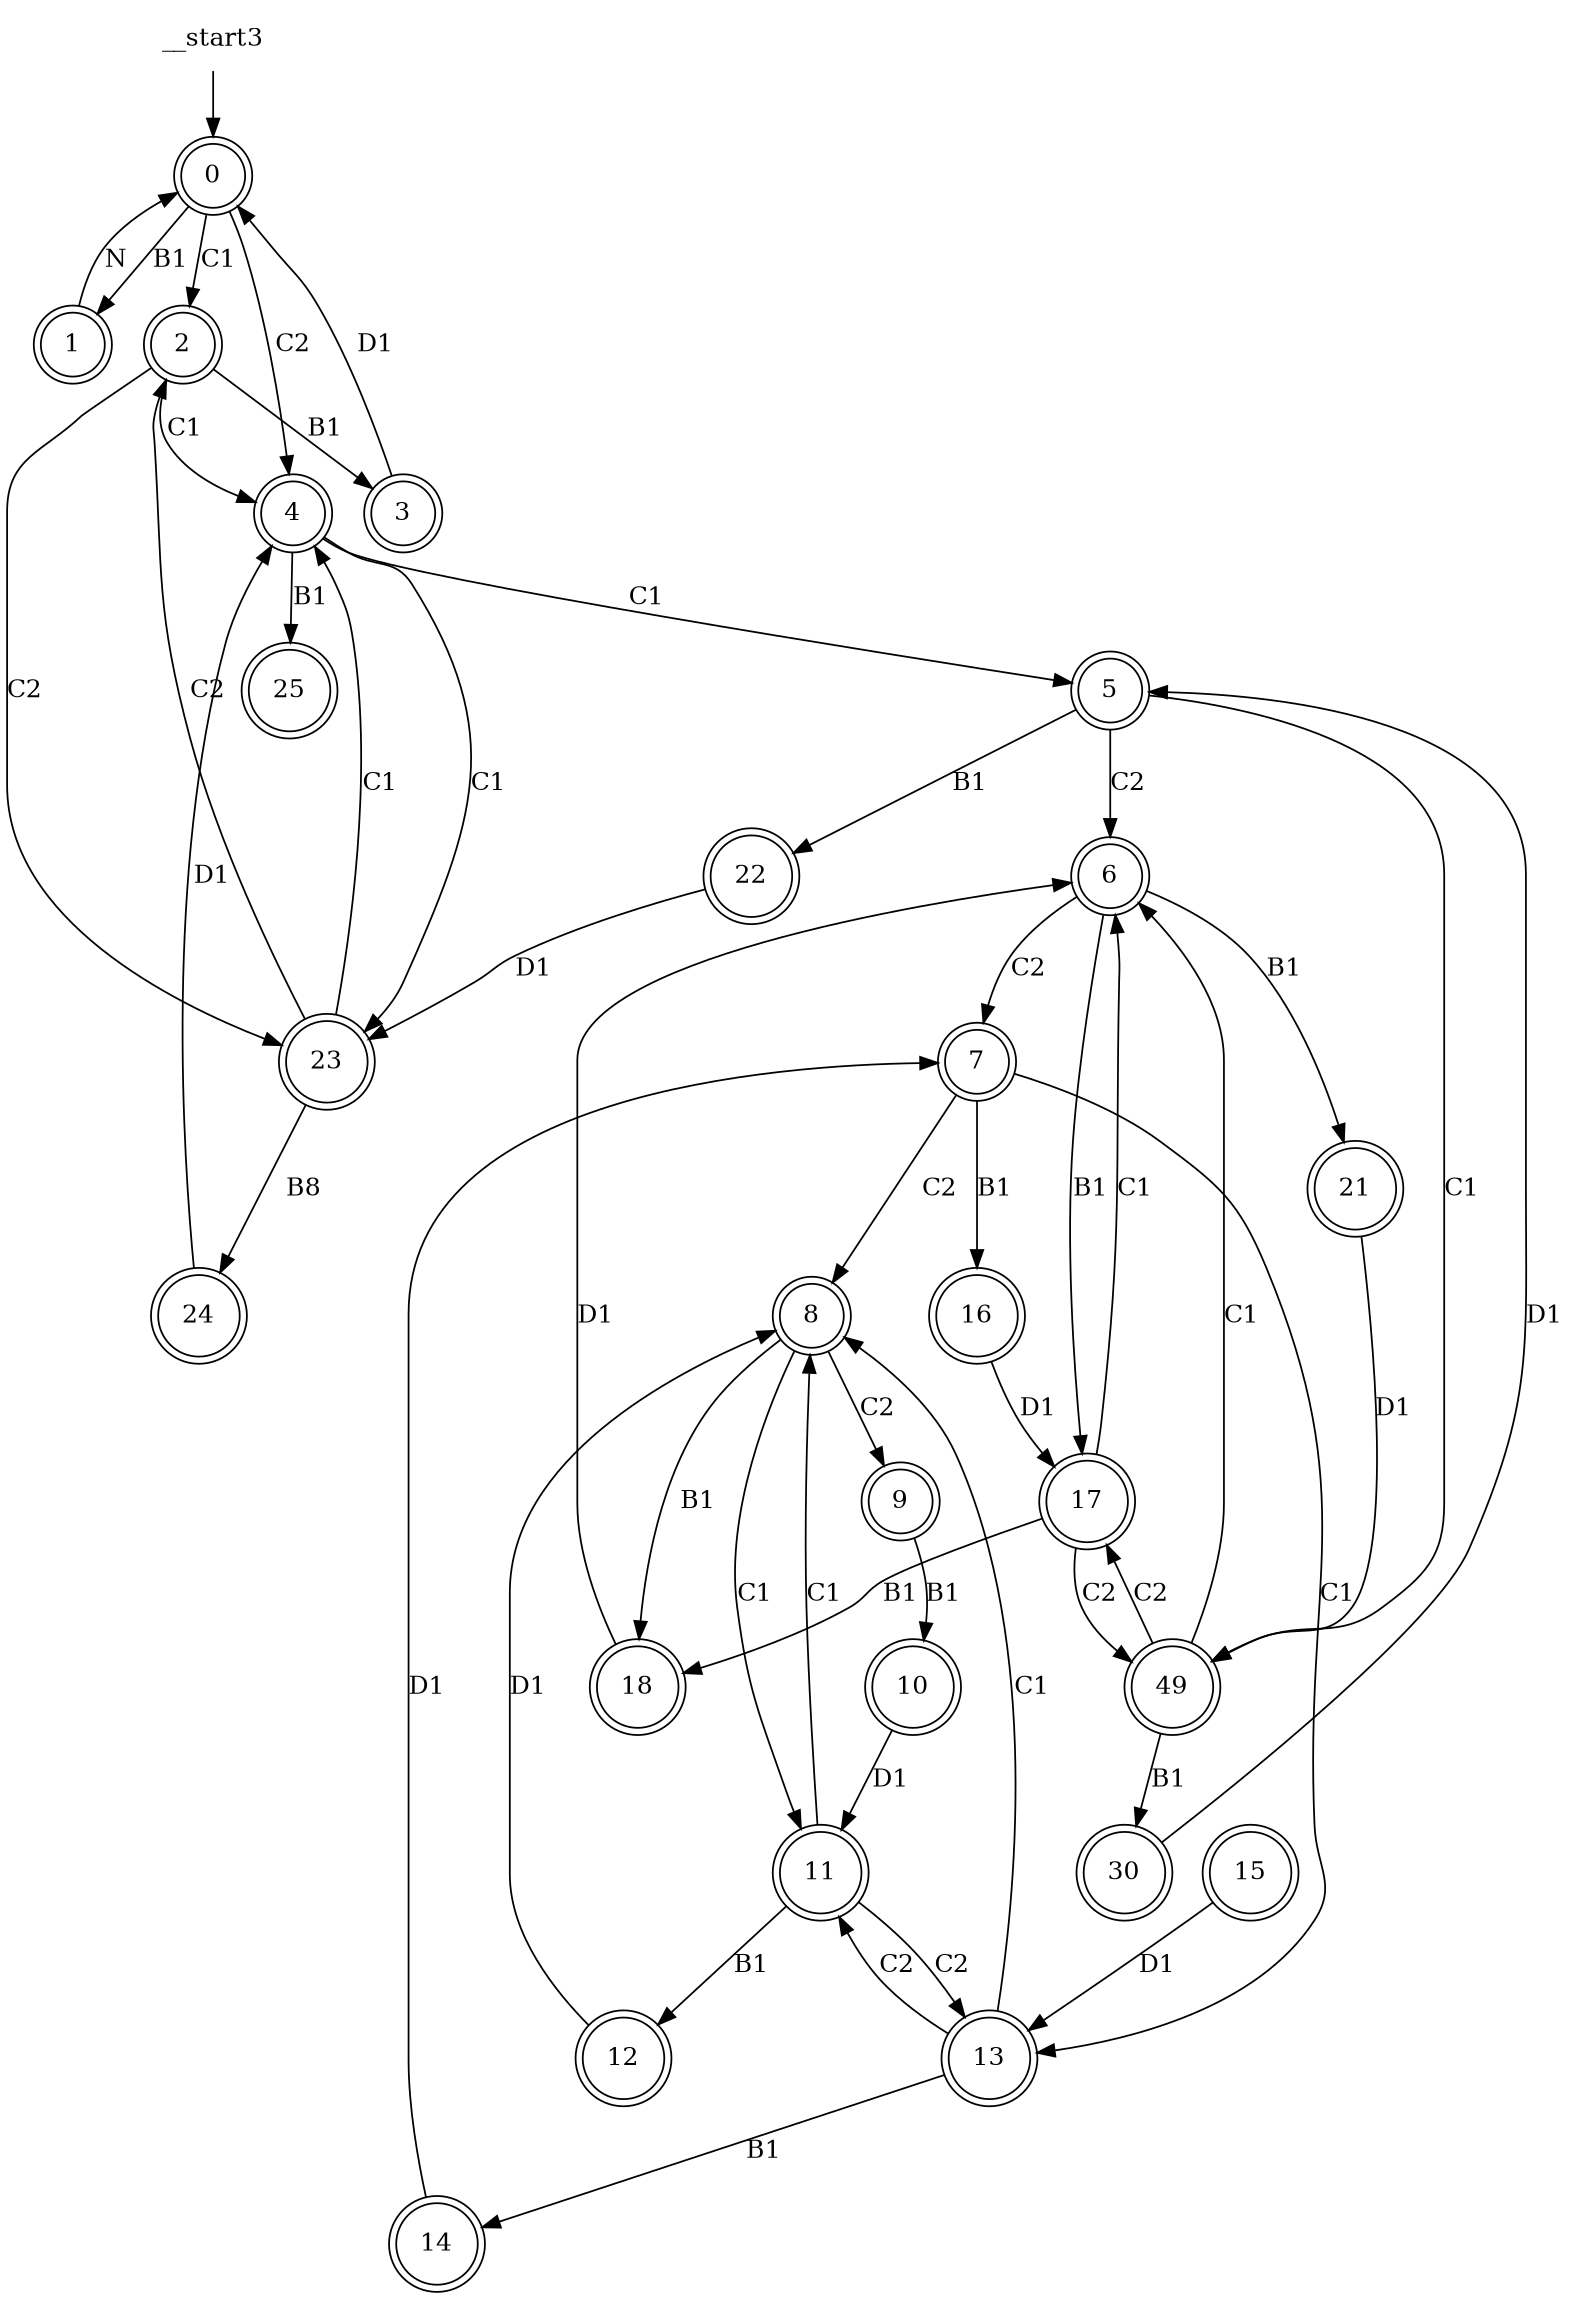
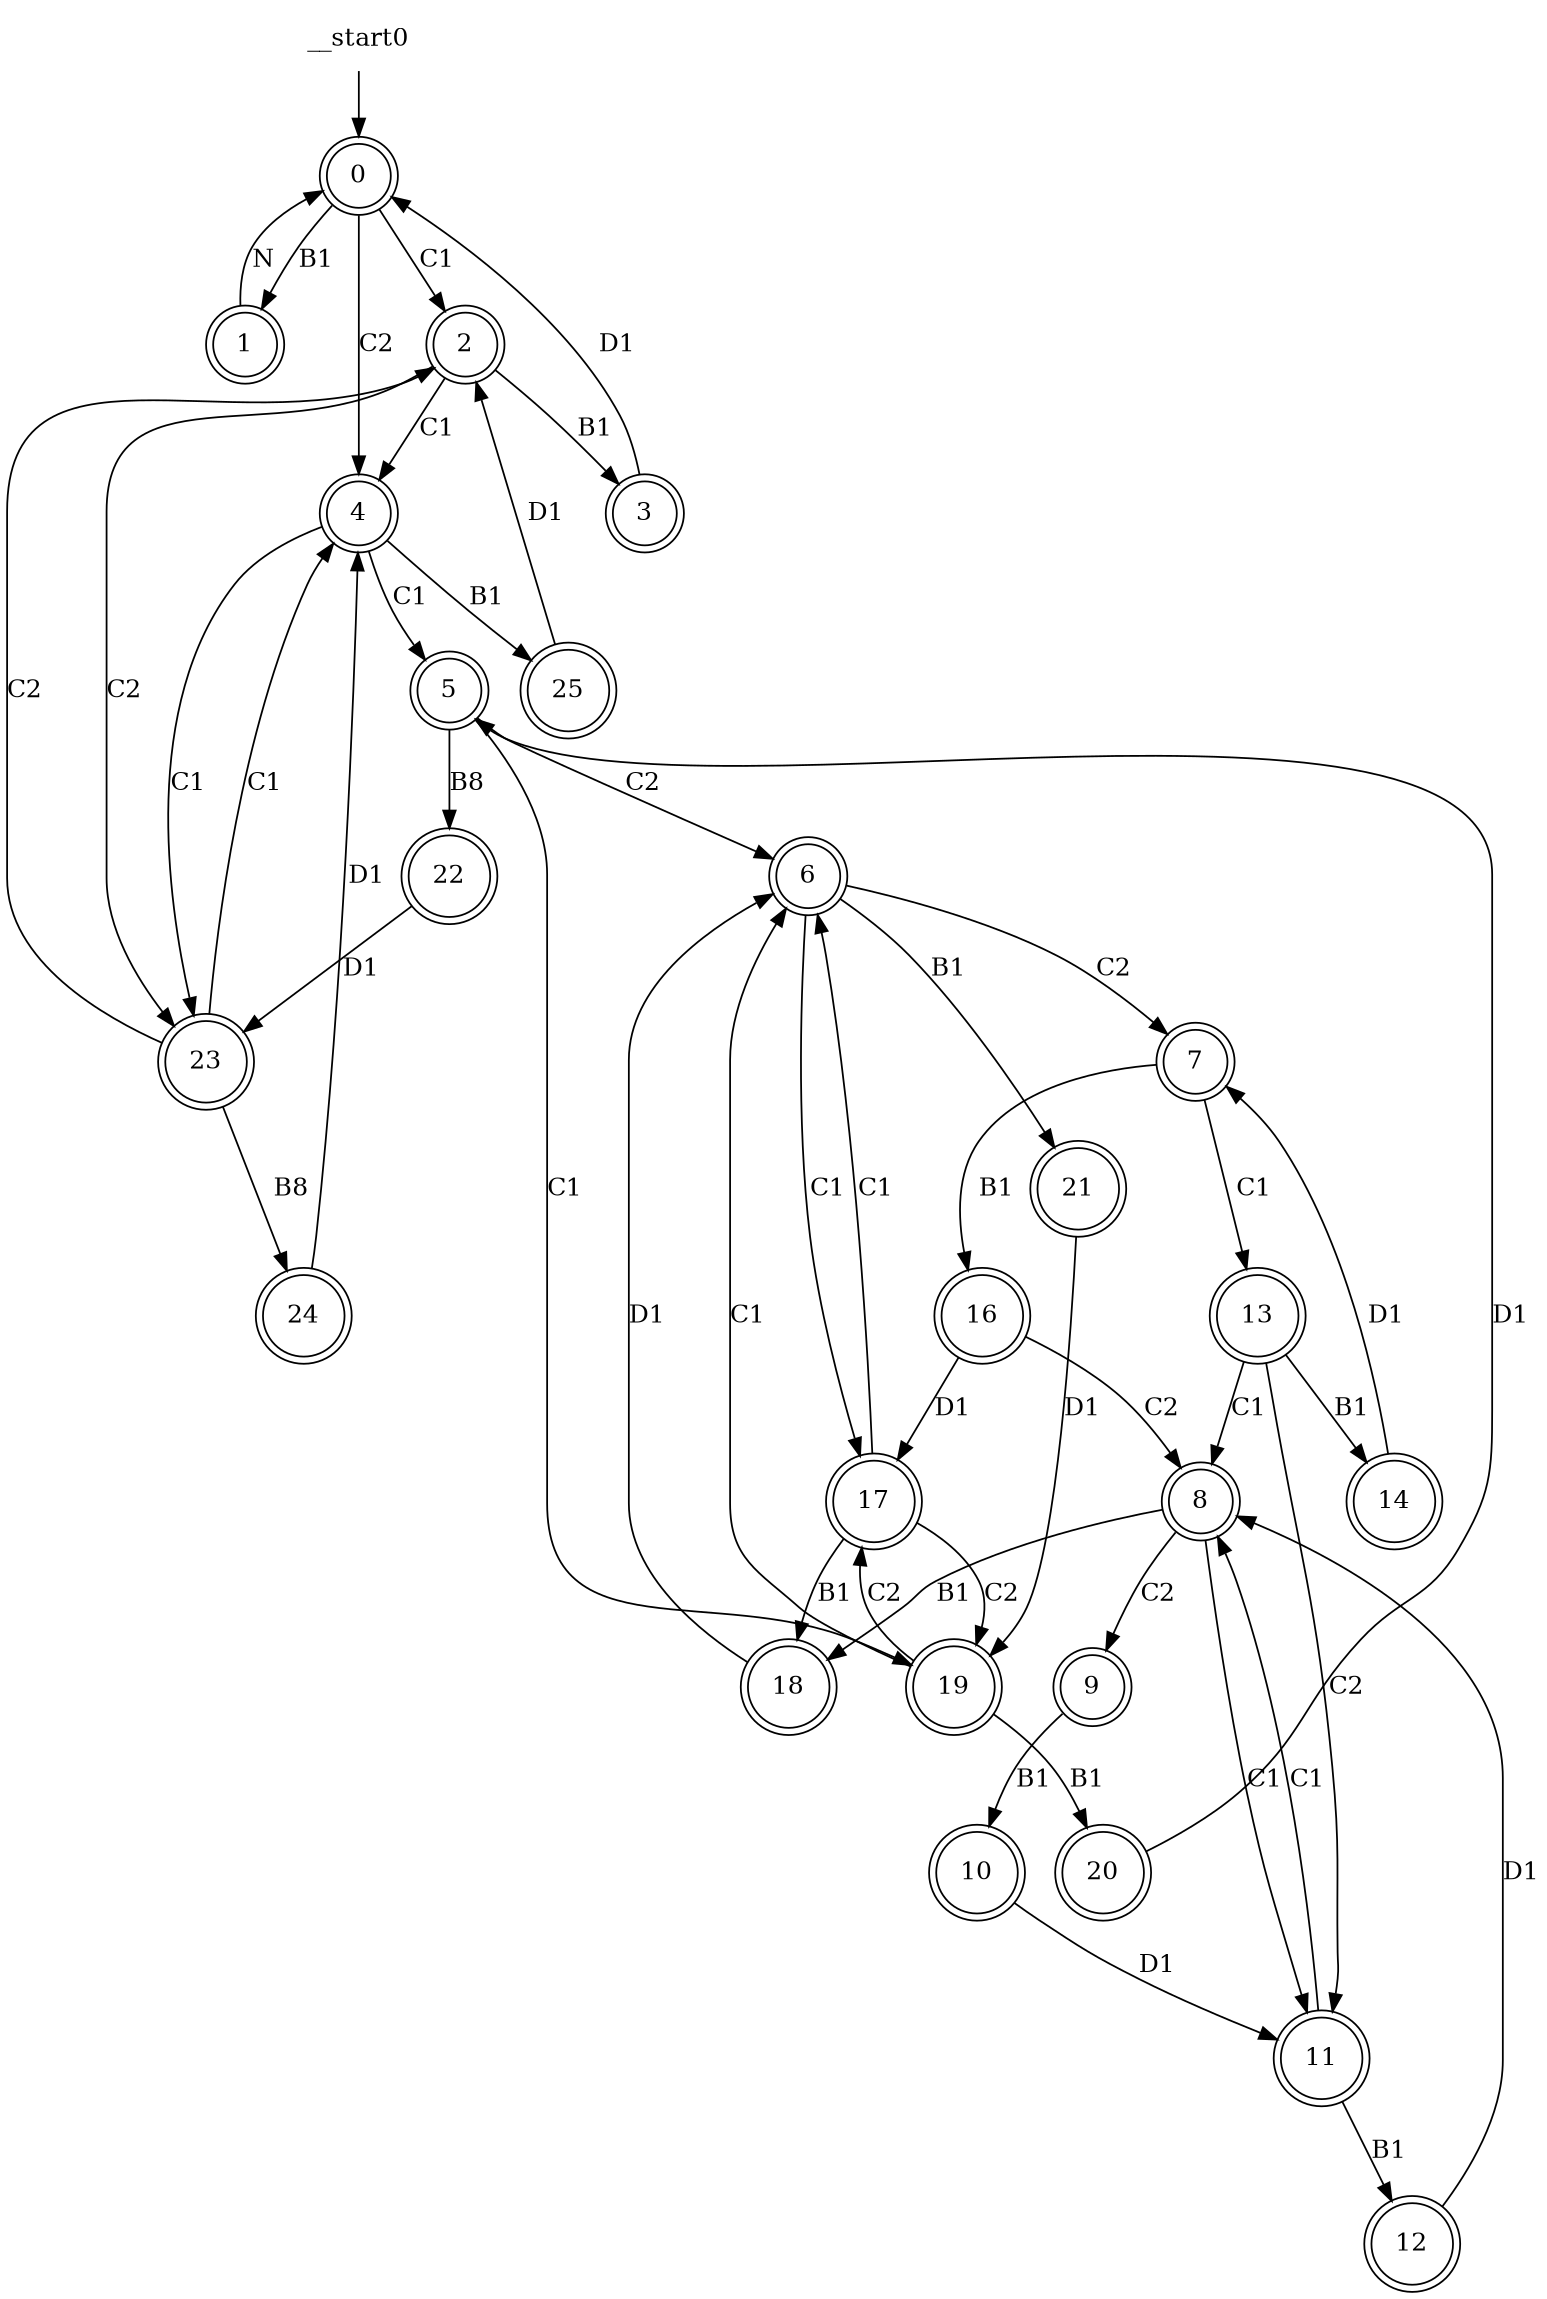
(213, 39) -> (359, 39)
none -> (518, 522)
(970, 783) -> (467, 783)
(899, 1181) -> (1106, 1385)
(1091, 1189) -> (828, 1189)
(1172, 1687) -> (954, 1687)
(1124, 1873) -> (1103, 1873)
(1251, 1873) -> none
(911, 1948) -> none
